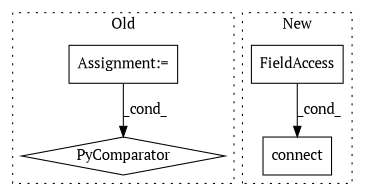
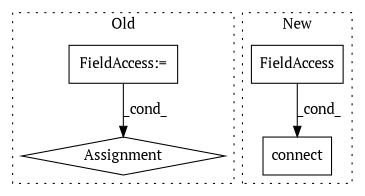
(123, 64) -> (123, 64)
(123, 156) -> (123, 156)
